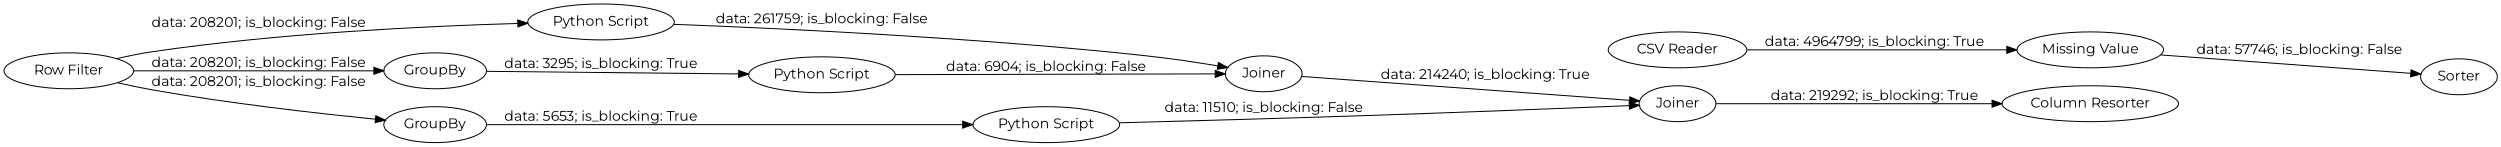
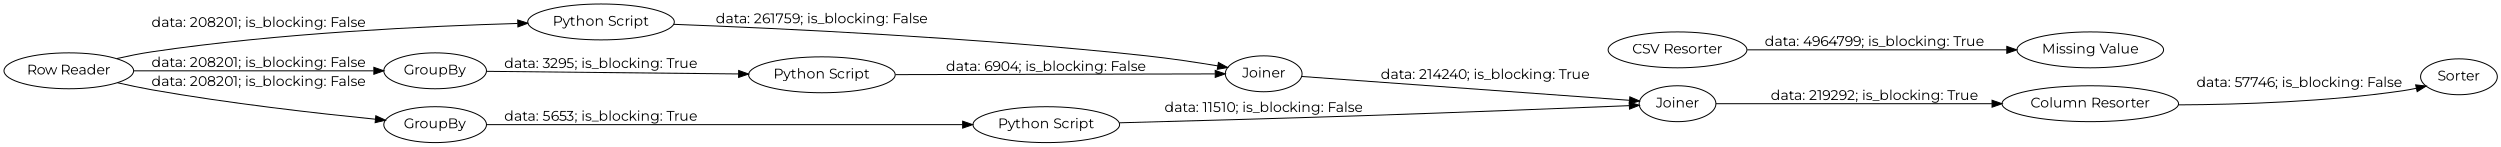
(1678, 50) -> (1678, 50)
(2286, 64) -> (2298, 101)
(69, 71) -> (69, 71)
